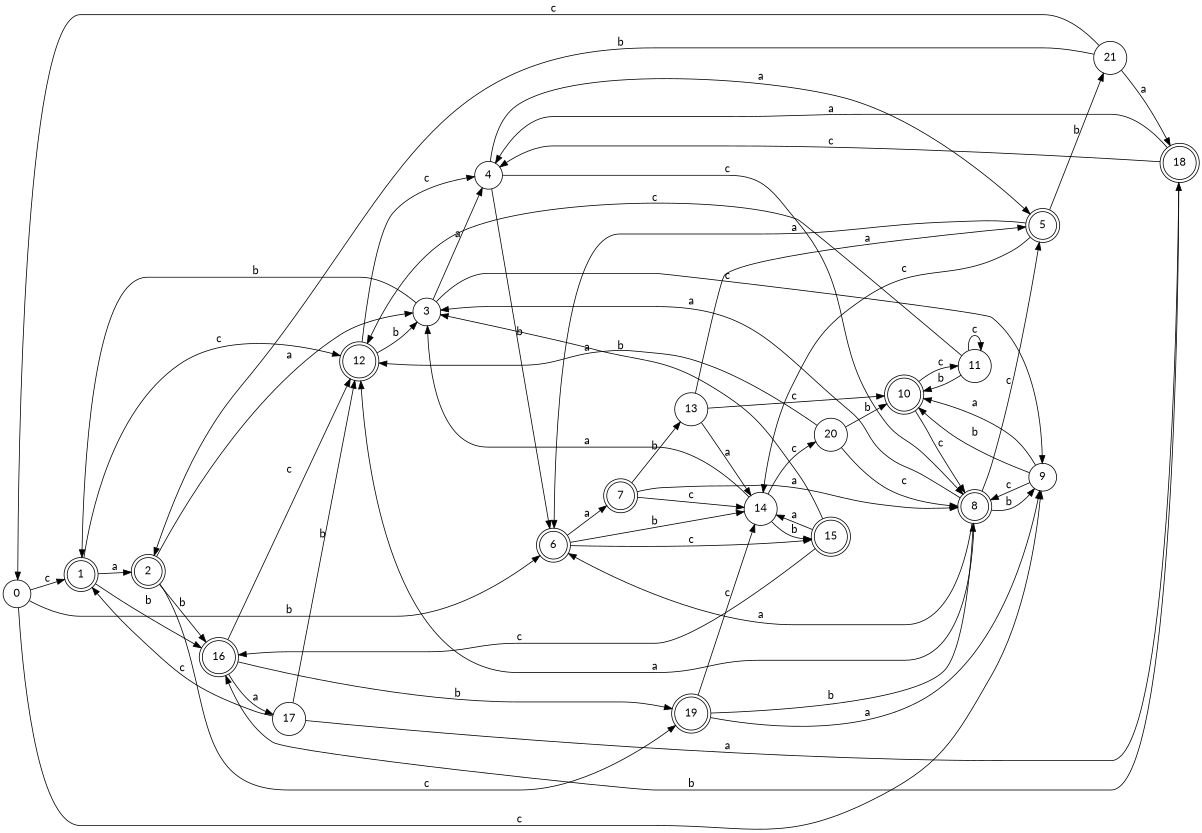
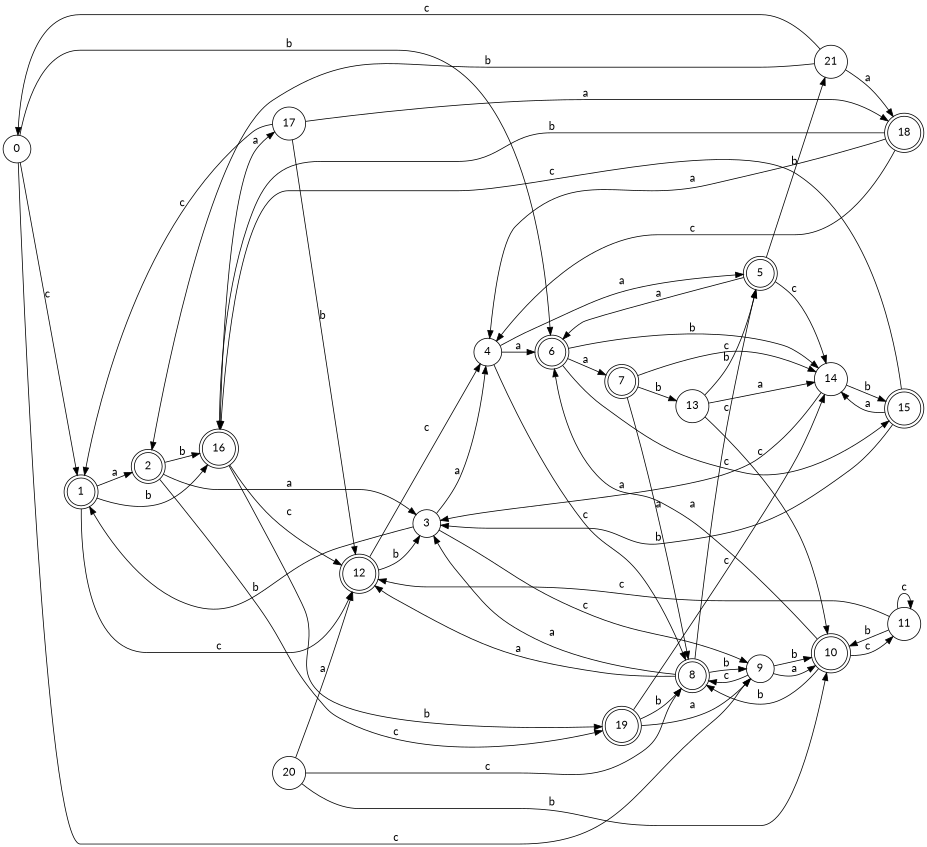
(868, 239) -> (726, 358)
(519, 332) -> (518, 346)
(941, 444) -> (760, 695)
(785, 467) -> none
(800, 625) -> (674, 510)
